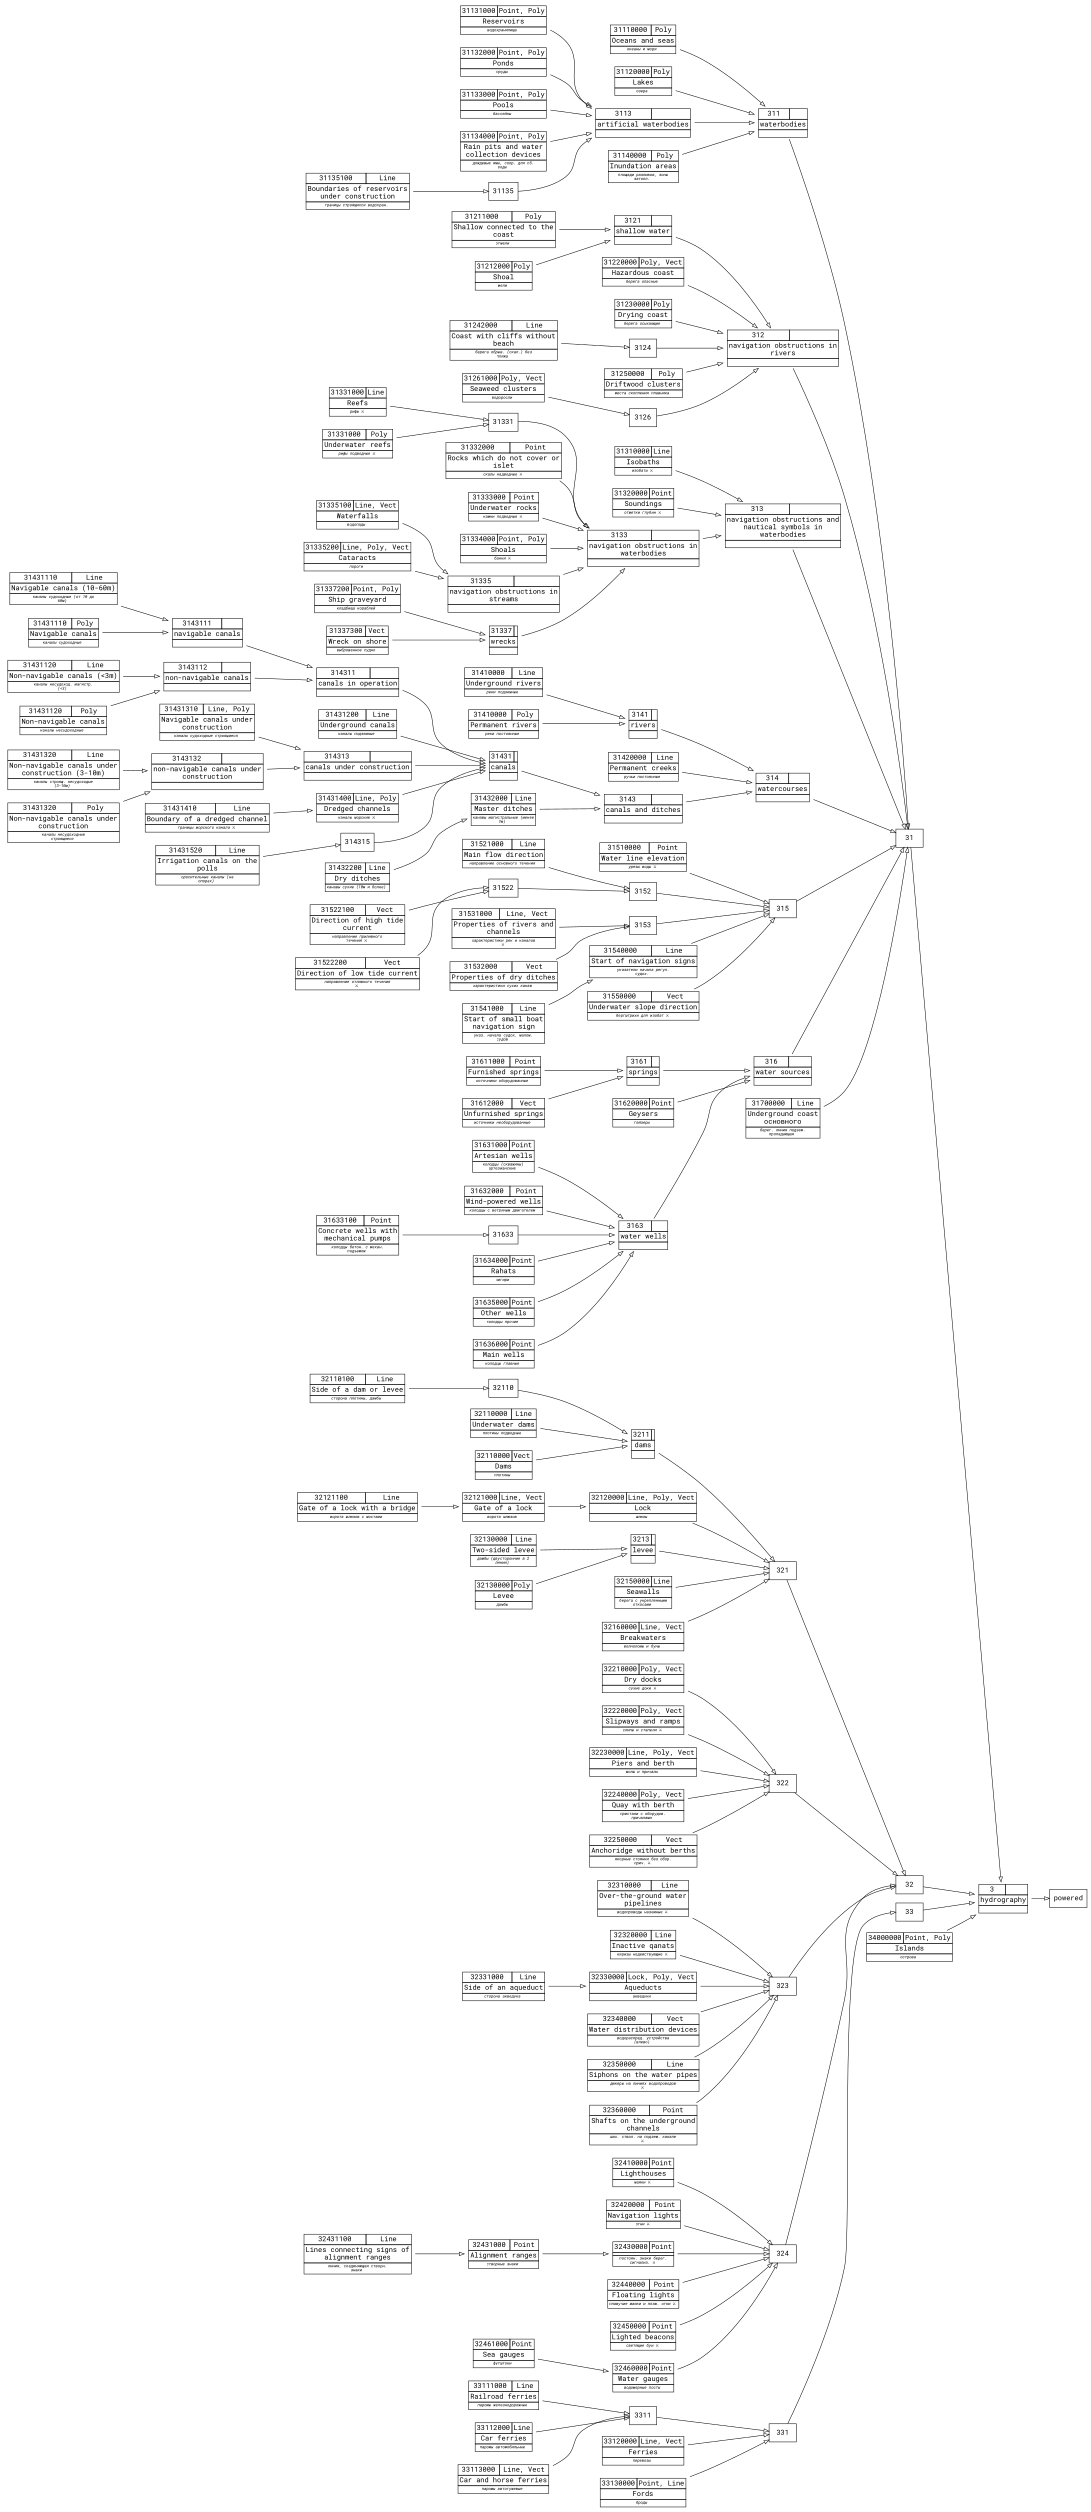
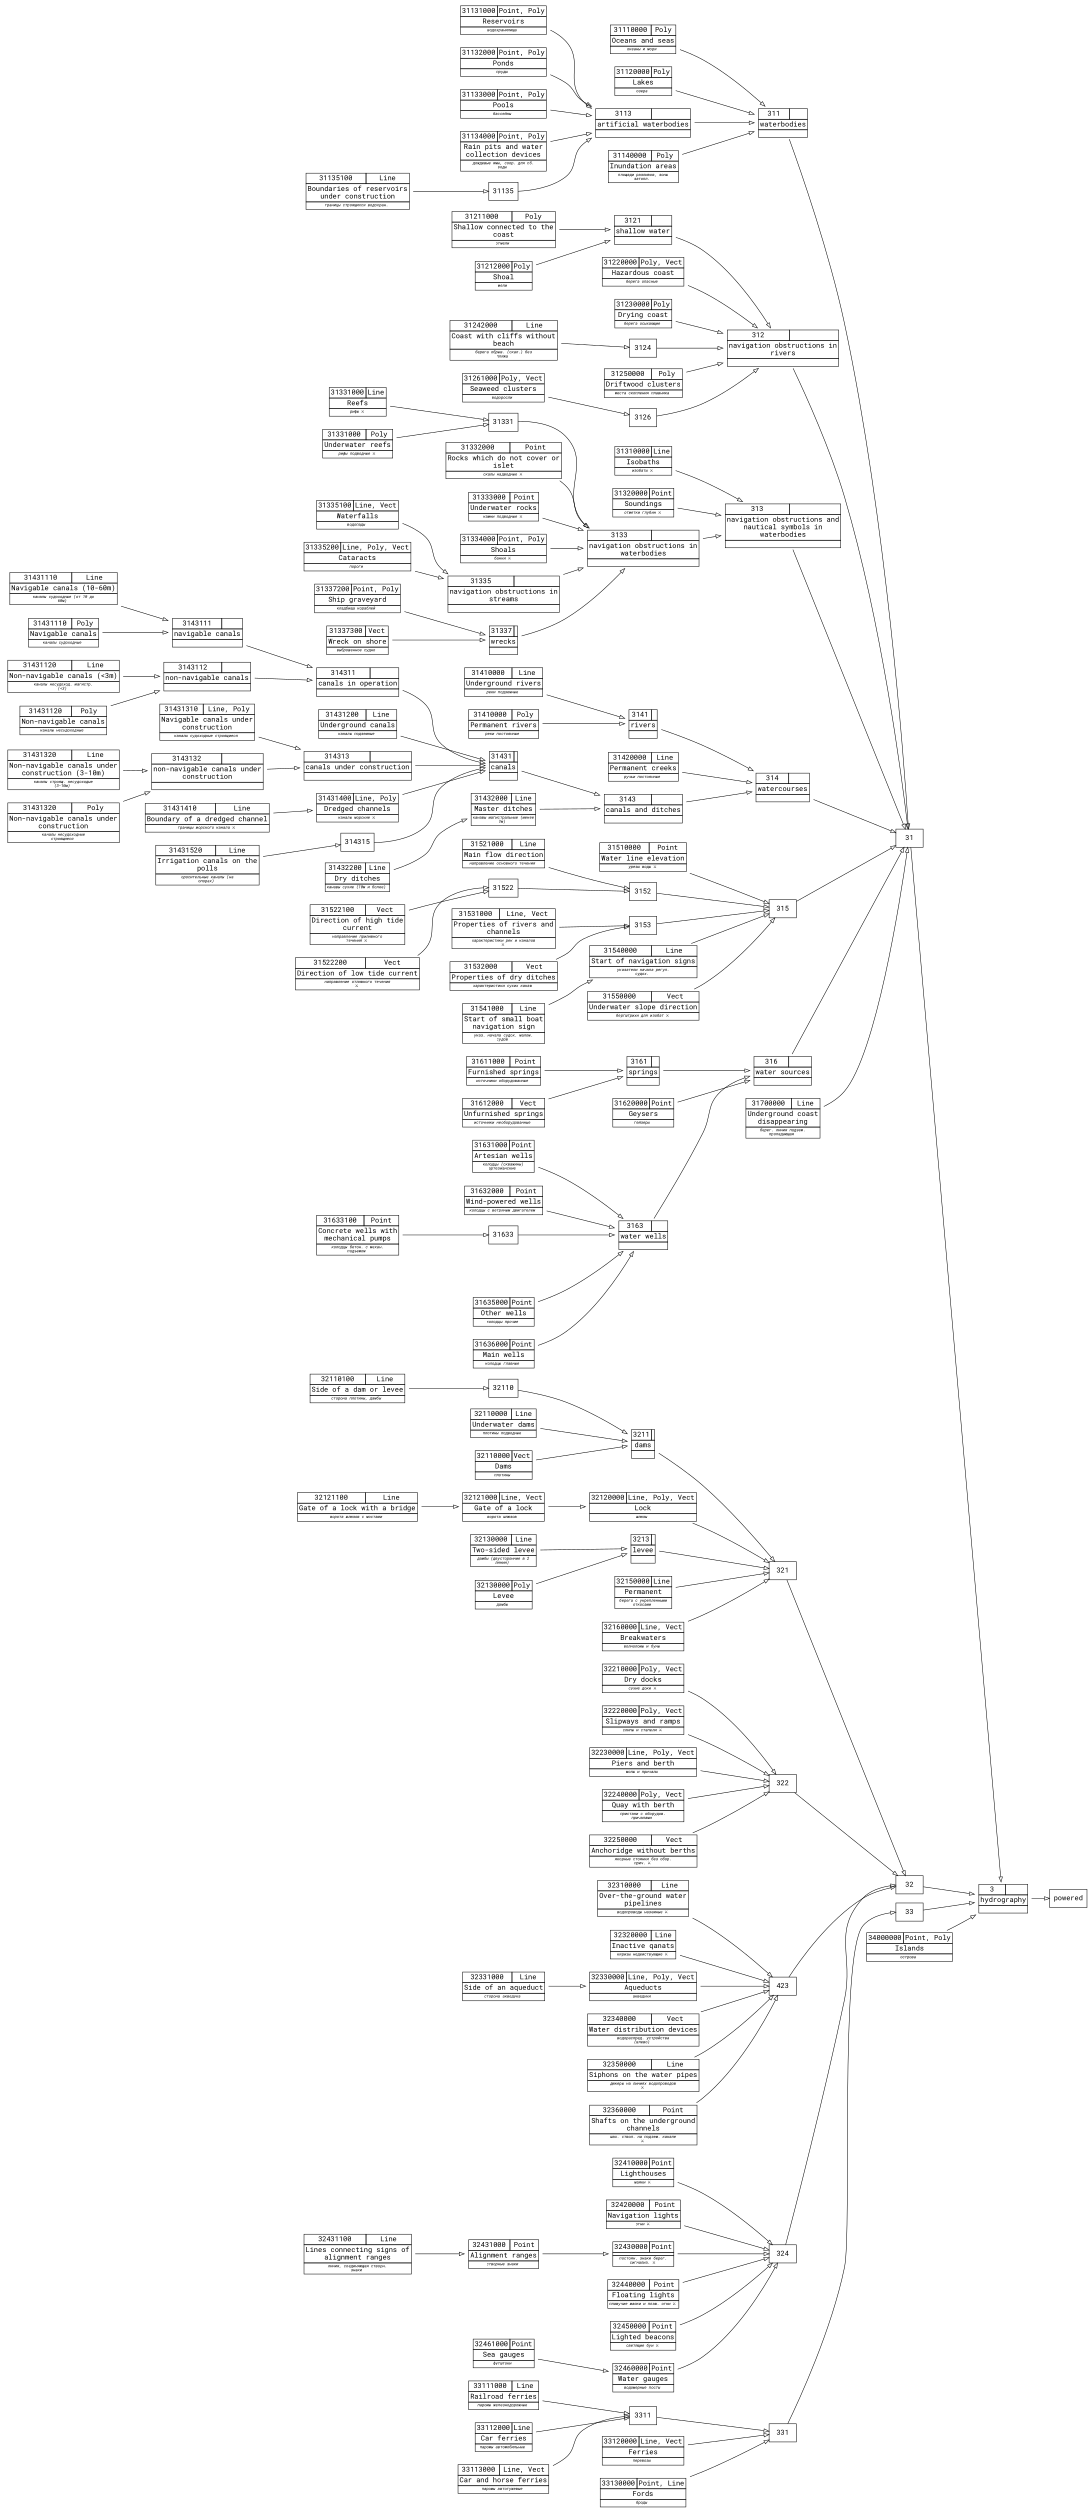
(783, 1122) -> (783, 1122)
(503, 1270) -> none
(643, 1592) -> (643, 1592)
(661, 1977) -> (661, 1977)
(783, 1986) -> (783, 1986)
